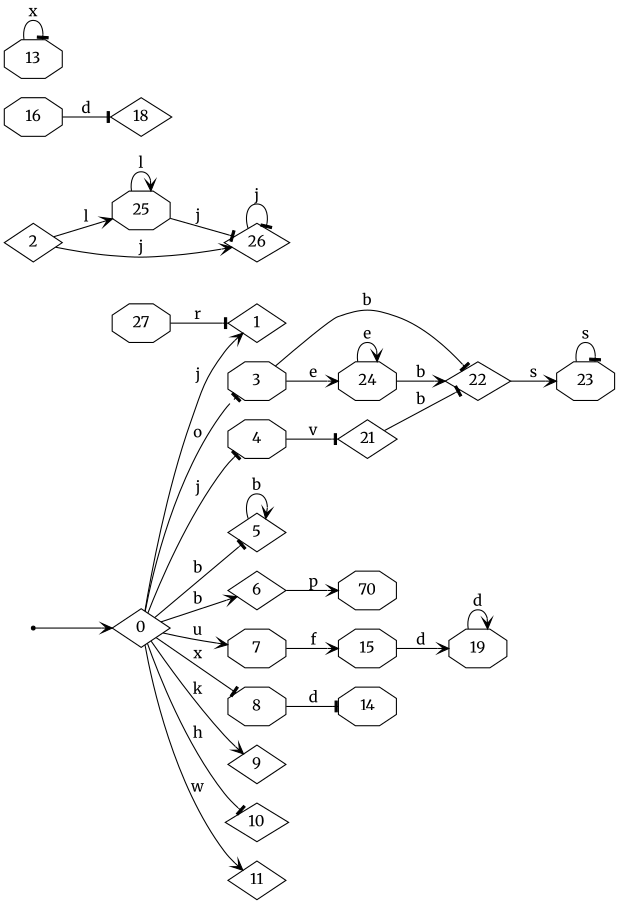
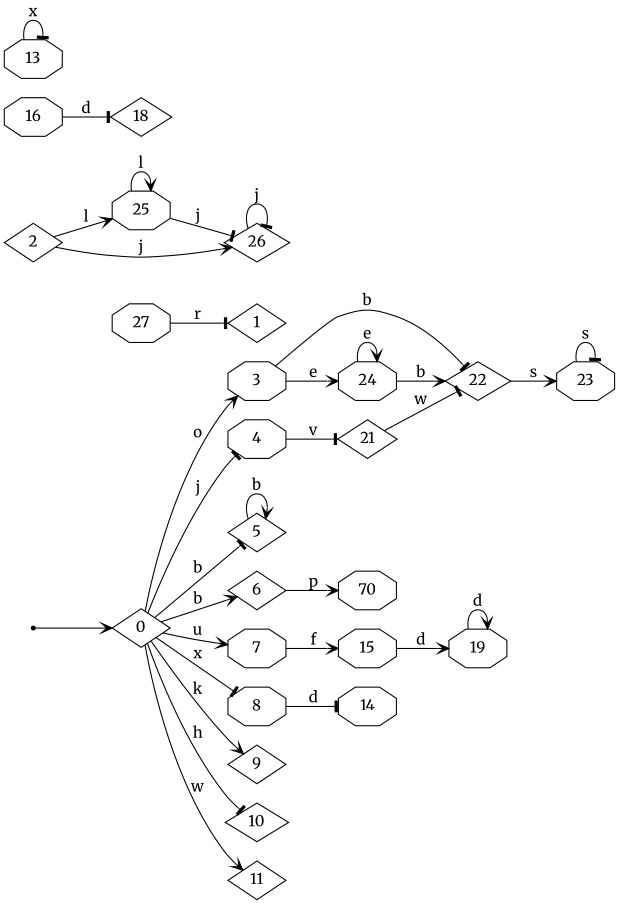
(421, 400) -> (421, 400)
(176, 470) -> none
(176, 502) -> (176, 502)
